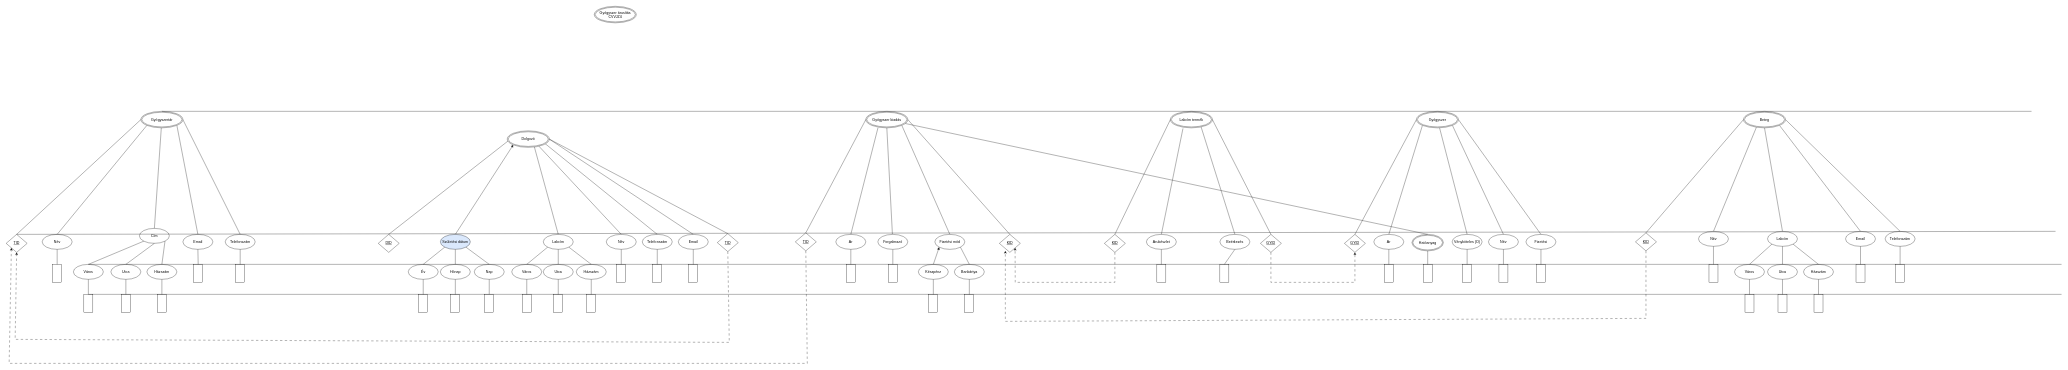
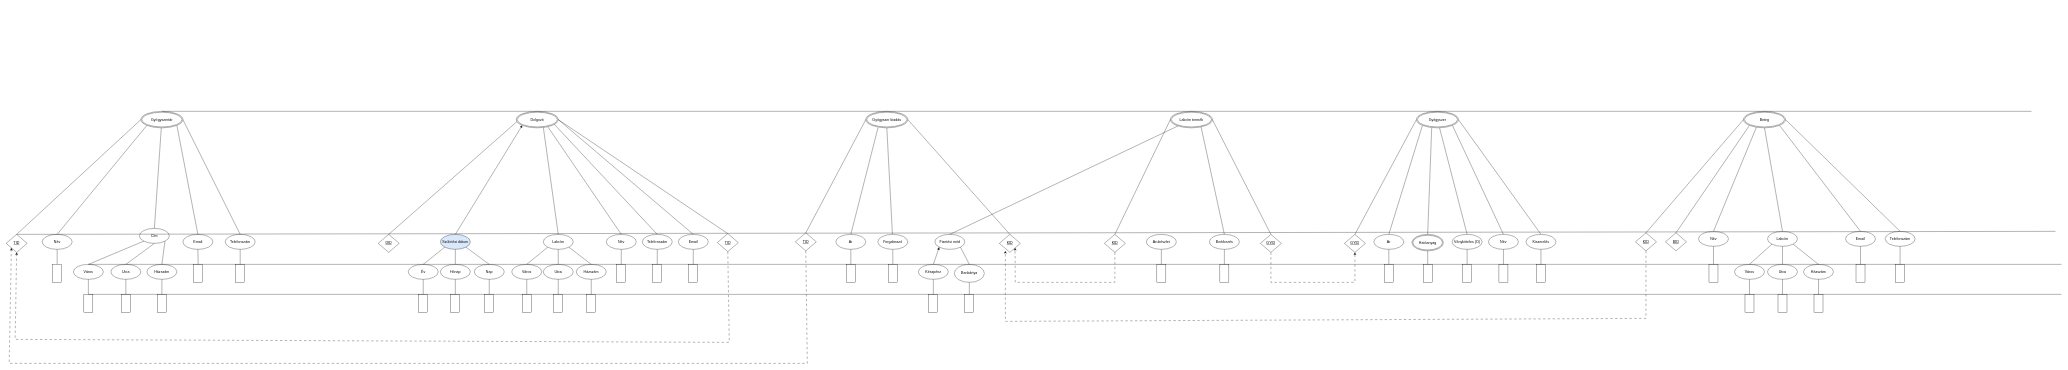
(615, 14) -> none
(528, 139) -> (537, 119)
(1158, 177) -> (1429, 181)
none -> (1712, 179)
(926, 180) -> (1064, 180)
(1172, 181) -> none
(1235, 242) -> (1224, 242)
(1541, 242) -> (1541, 242)
none -> (1676, 242)
(969, 272) -> (969, 273)
